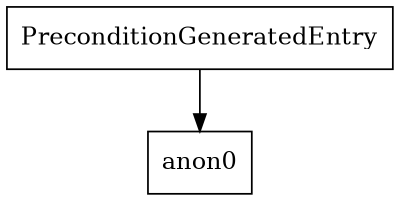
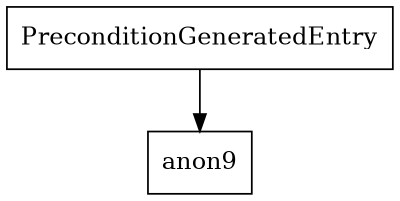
(200, 163) -> (200, 163)
